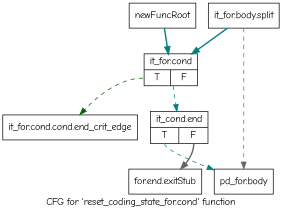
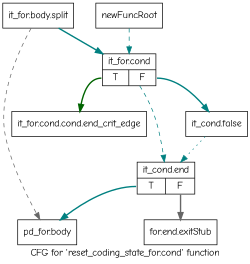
(166, 38) -> (129, 38)
(111, 88) -> (87, 87)
none -> (217, 124)
(185, 157) -> (99, 195)
